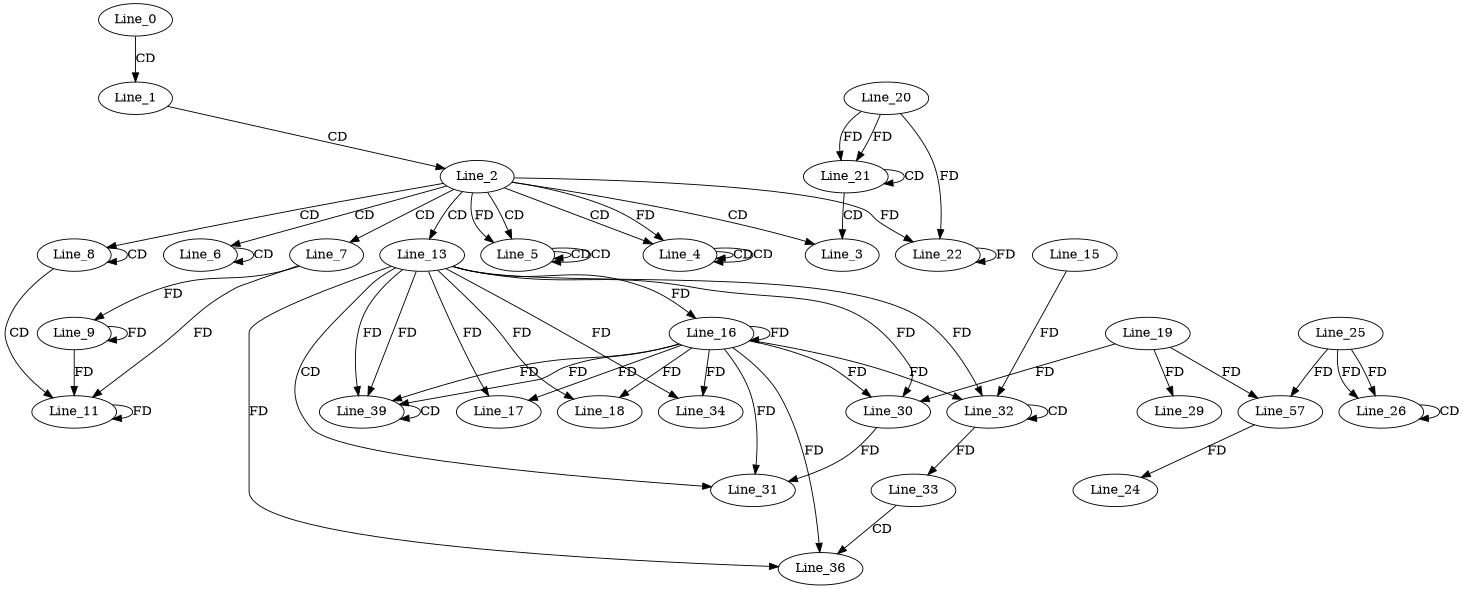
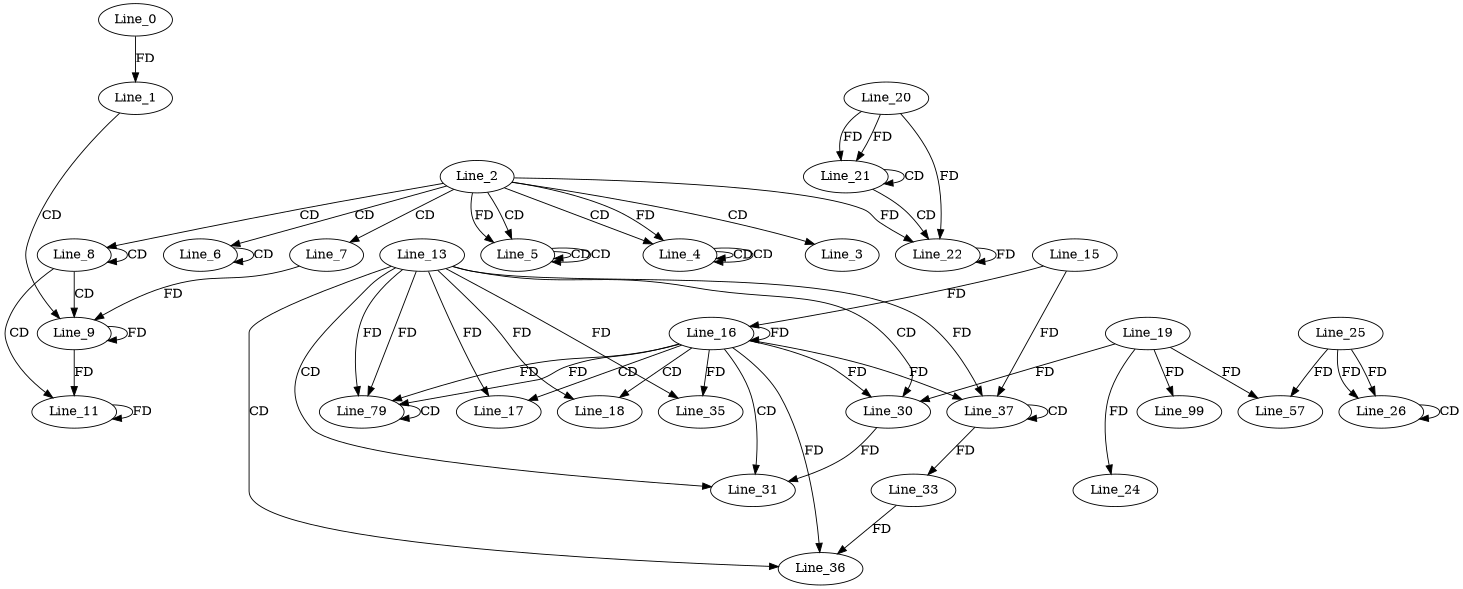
(145, 59) -> (145, 59)
(302, 136) -> (45, 205)
(447, 210) -> none
(843, 211) -> (901, 207)
(574, 275) -> (902, 299)
none -> (74, 290)
(193, 318) -> none
(906, 334) -> (906, 334)
(628, 373) -> (628, 373)
(672, 373) -> (672, 373)
(259, 412) -> (259, 412)
(362, 412) -> (362, 412)
(701, 412) -> (701, 412)
(766, 412) -> (766, 412)
(989, 412) -> (989, 412)
(1179, 412) -> (1179, 412)
(1202, 449) -> (1107, 404)
(882, 530) -> (882, 530)
